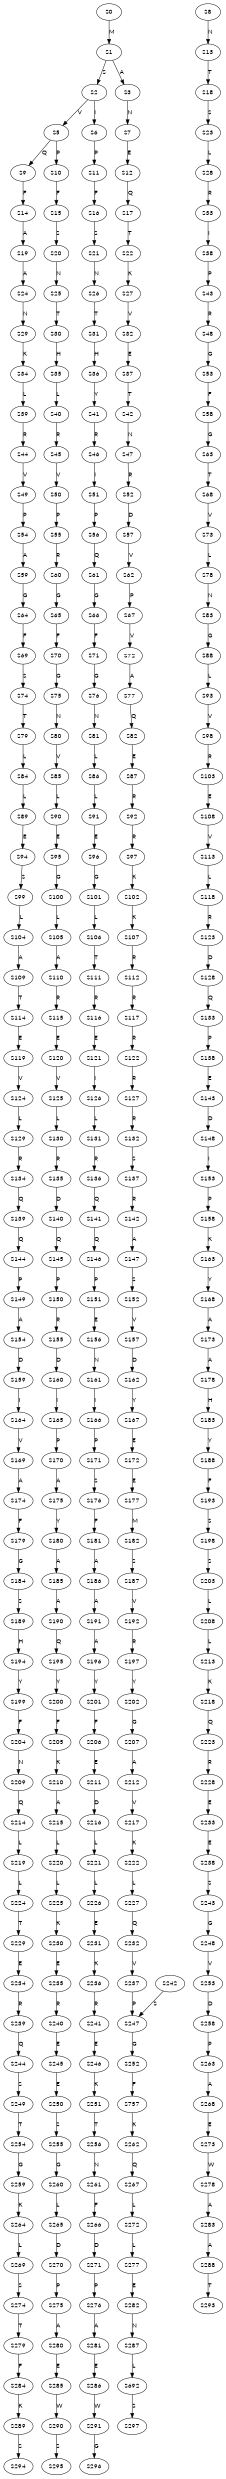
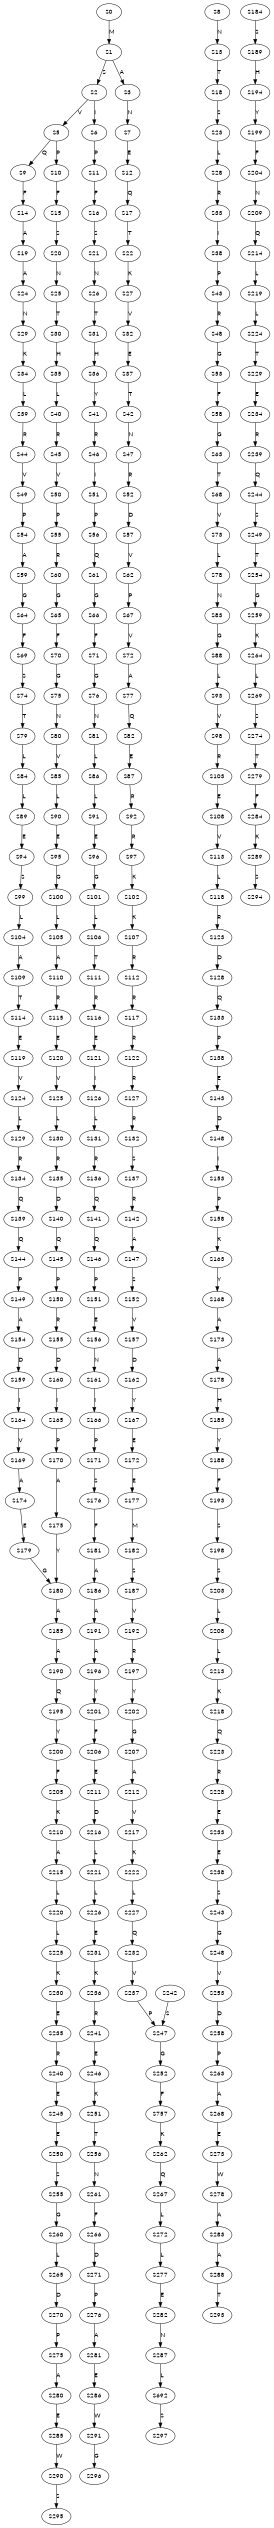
(21, 1521) -> (25, 1526)
(18, 1559) -> (39, 1569)
